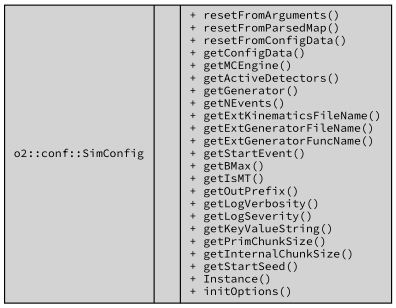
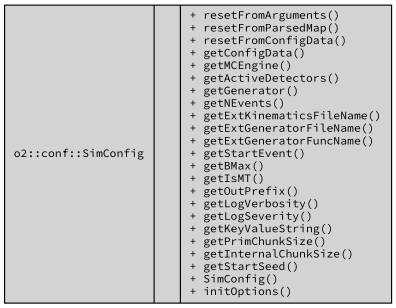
(231, 279) -> (235, 279)
